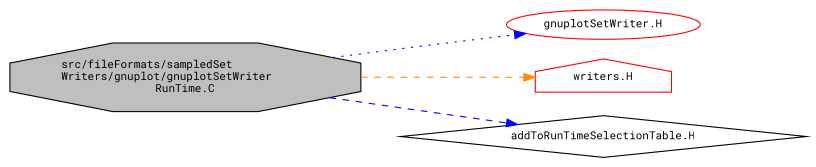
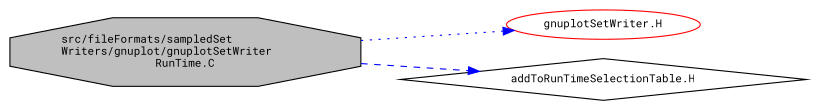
(603, 77) -> none
